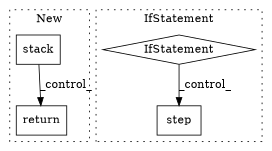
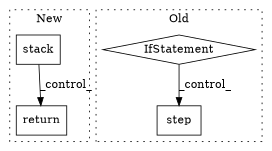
(179, 19) -> (179, 19)
